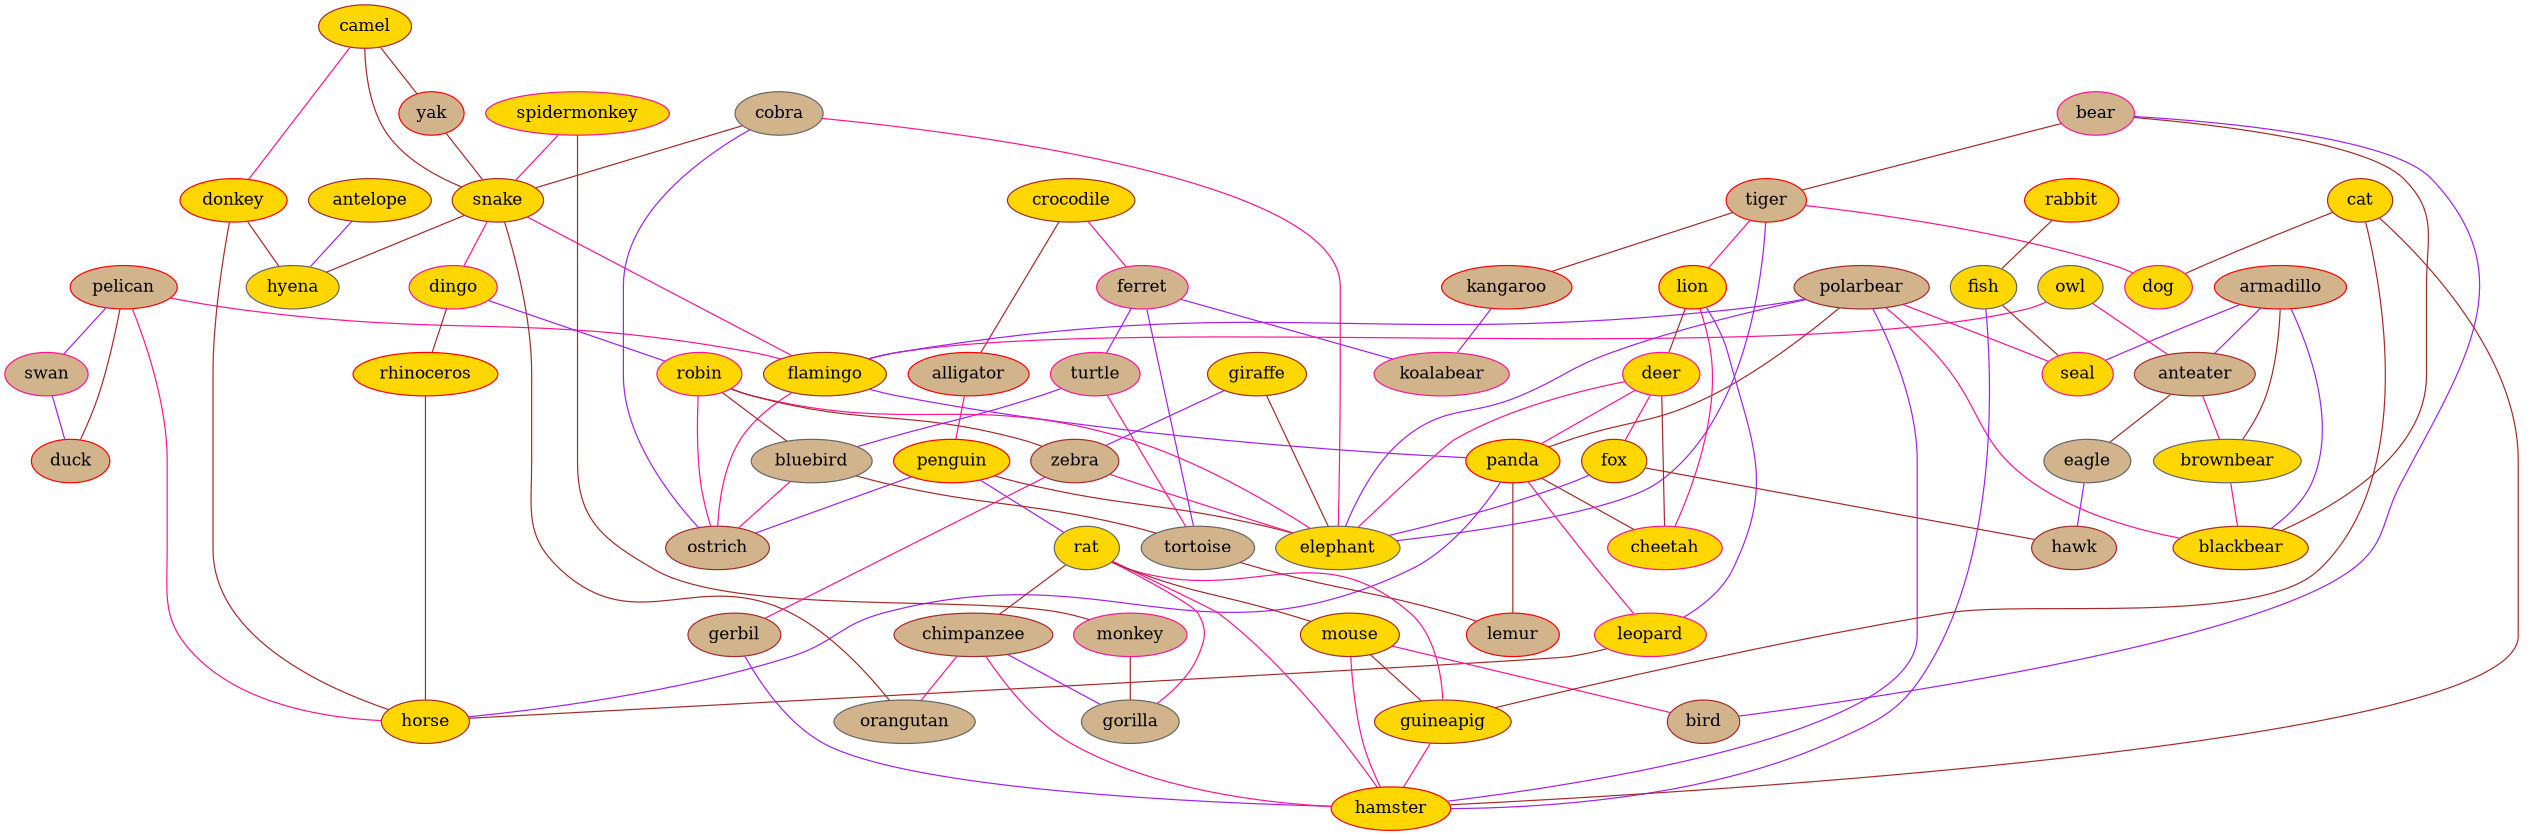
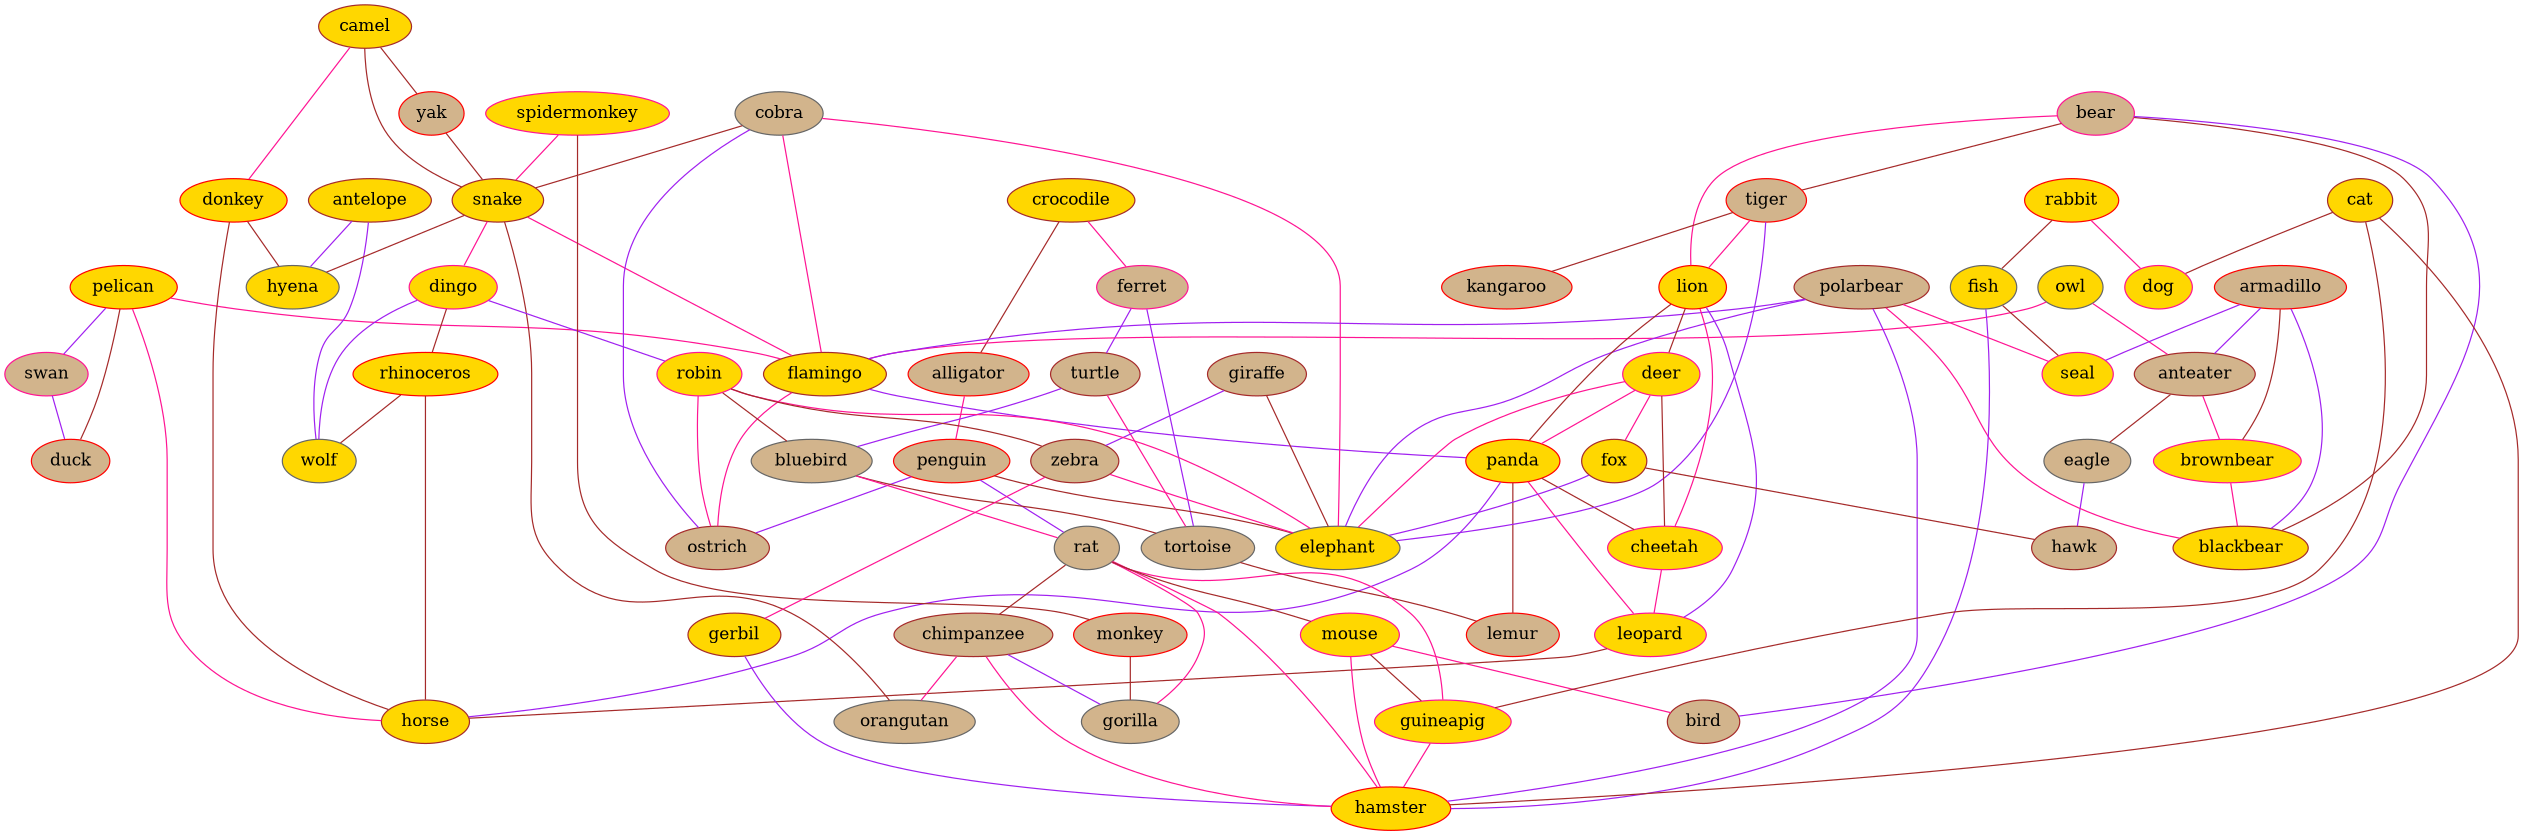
none -> (1837, 137)
(1971, 231) -> (2116, 244)
none -> (802, 244)
(124, 287) -> (124, 287)
(1095, 374) -> (1095, 374)
(1257, 374) -> (1257, 374)
(1442, 374) -> none
(1697, 402) -> (1596, 368)
none -> (319, 461)
(952, 461) -> (952, 461)
(2227, 461) -> (2227, 461)
(764, 505) -> (957, 507)
(1087, 548) -> (1087, 548)
none -> (1658, 592)
(734, 635) -> (734, 635)
(1130, 635) -> (1130, 635)
(1350, 635) -> (1350, 635)
(1443, 722) -> (1443, 722)
